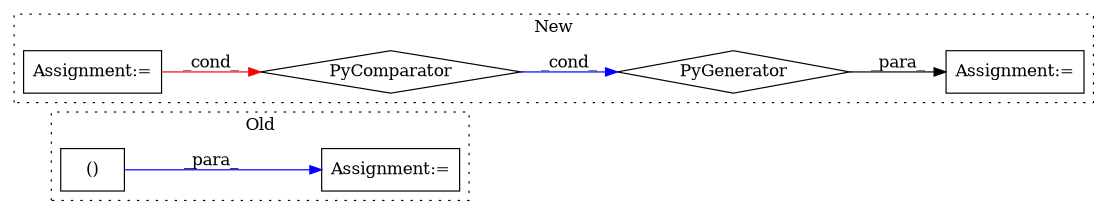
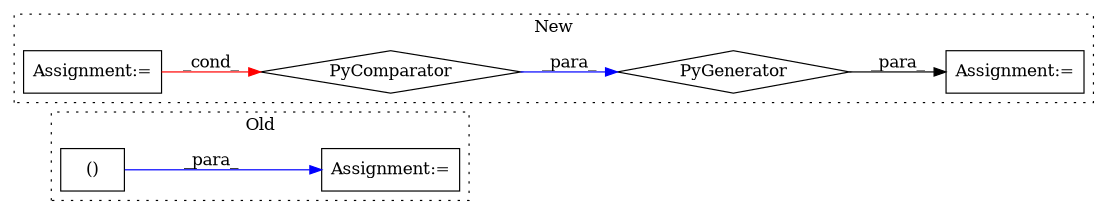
(569, 63) -> (569, 63)
